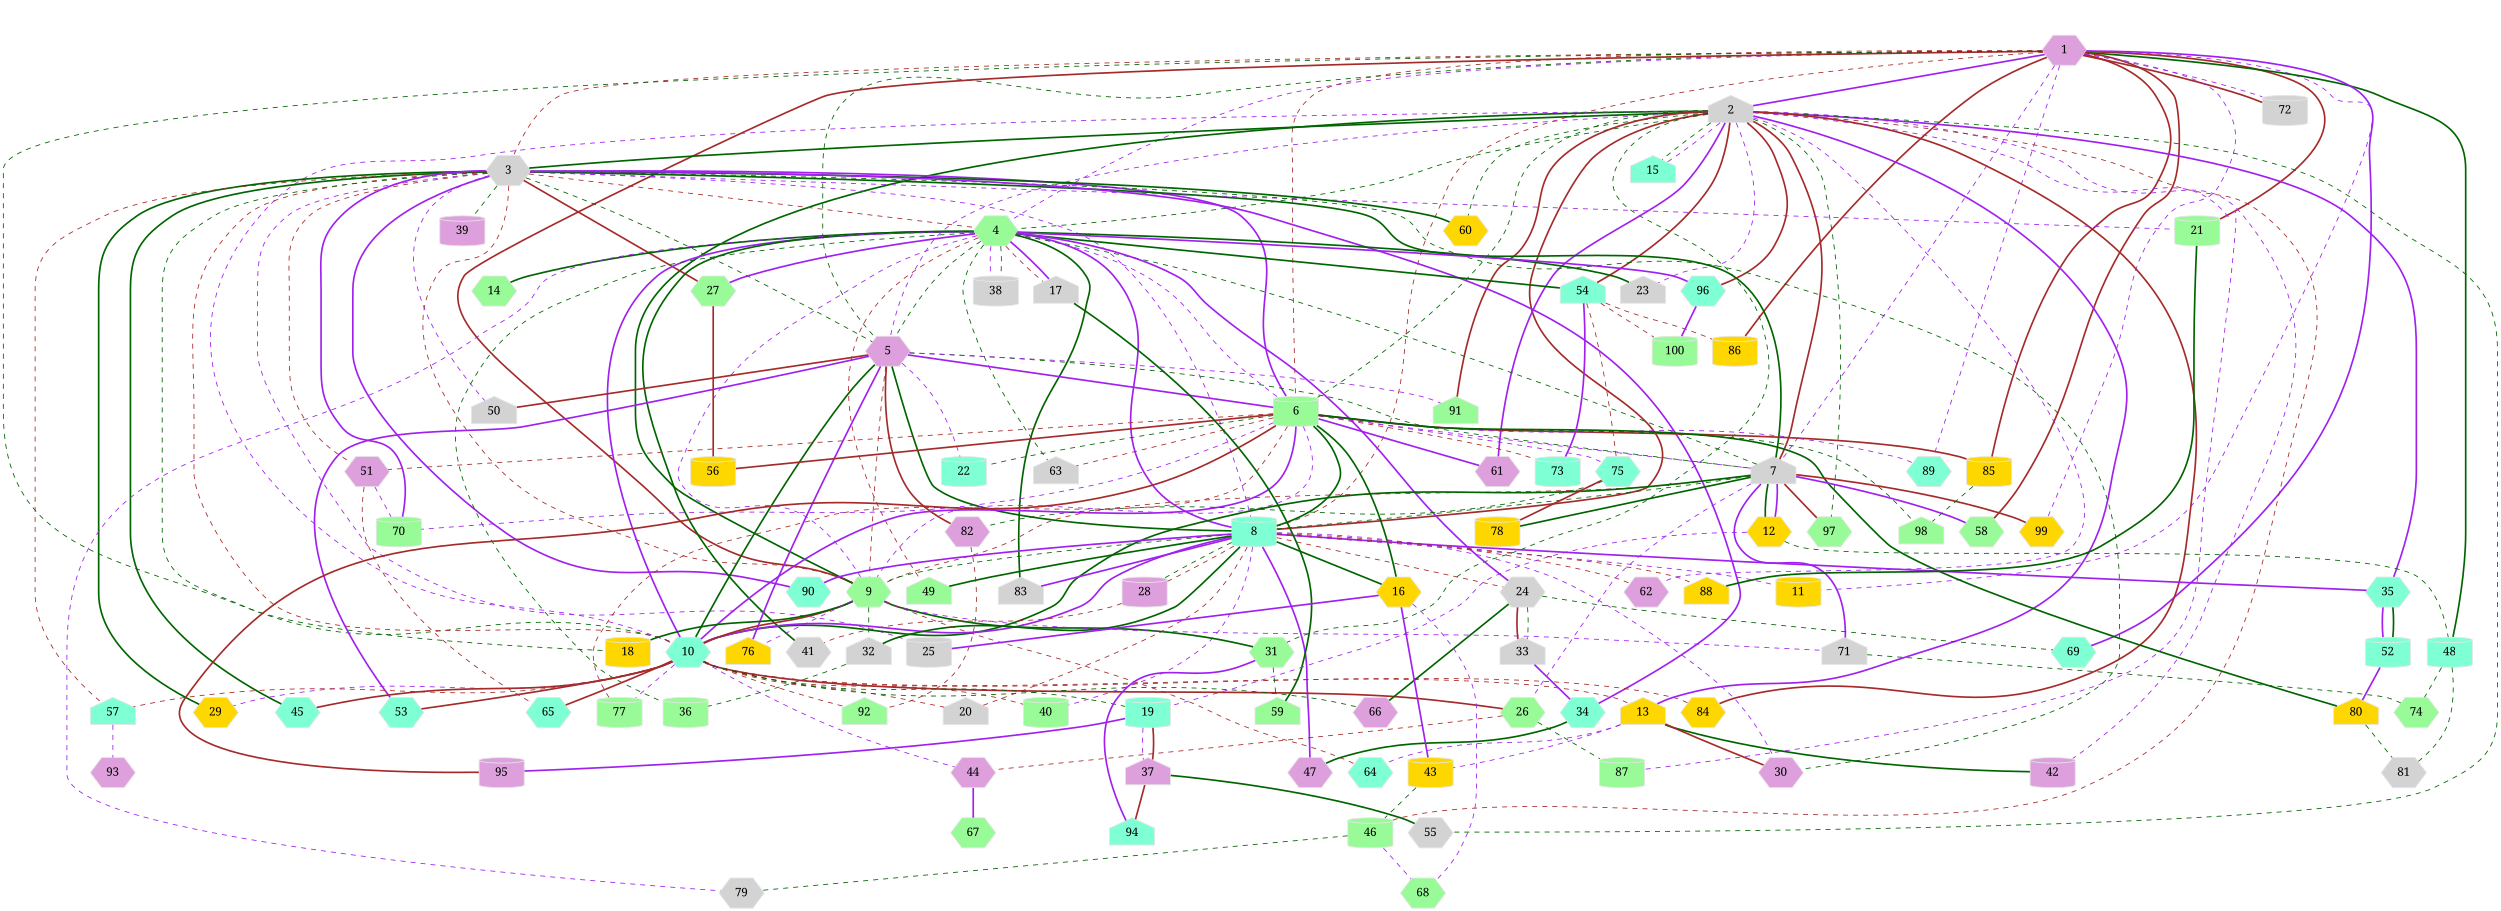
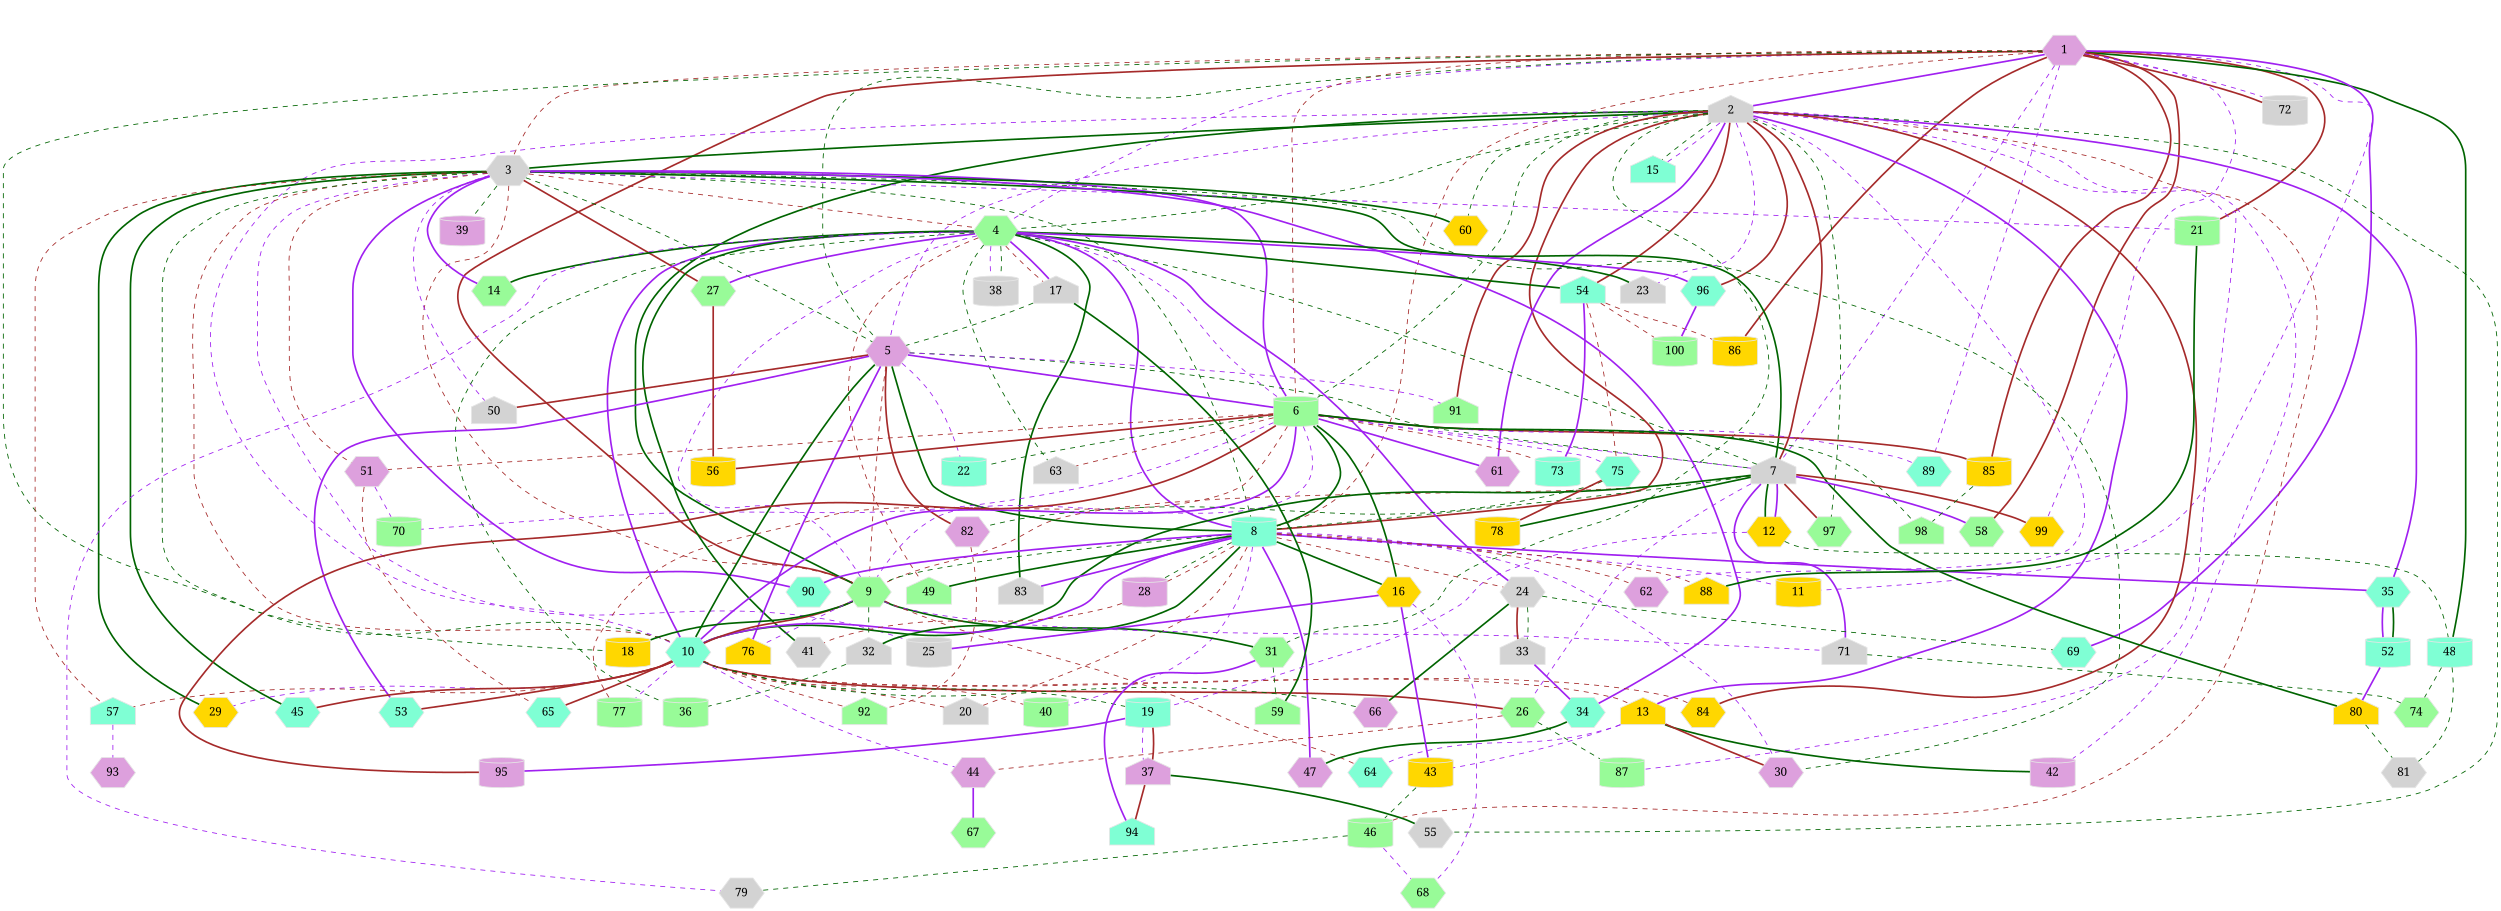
(976, 205) -> (976, 205)
(932, 283) -> (977, 324)
(321, 307) -> (428, 225)
